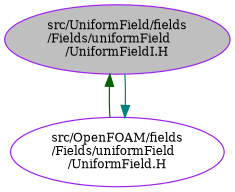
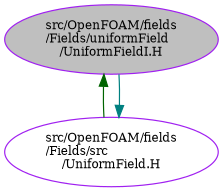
(117, 40) -> (111, 40)
(117, 152) -> (111, 152)
